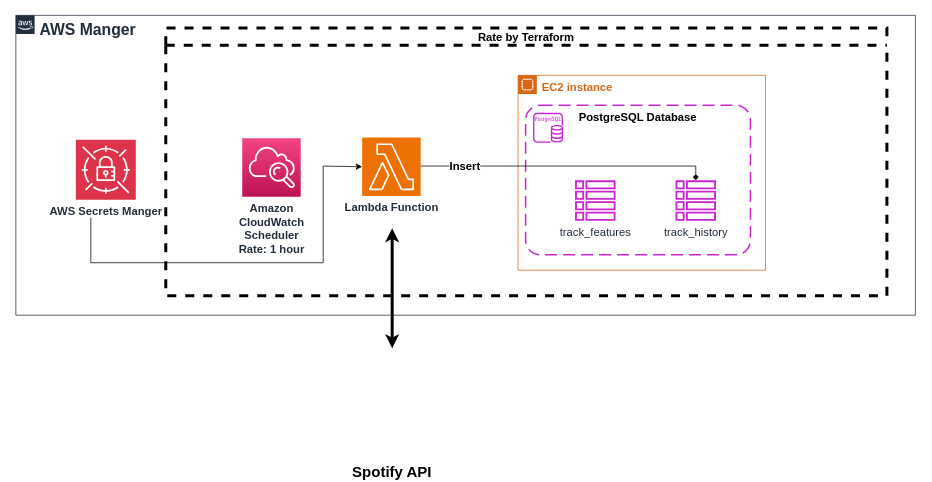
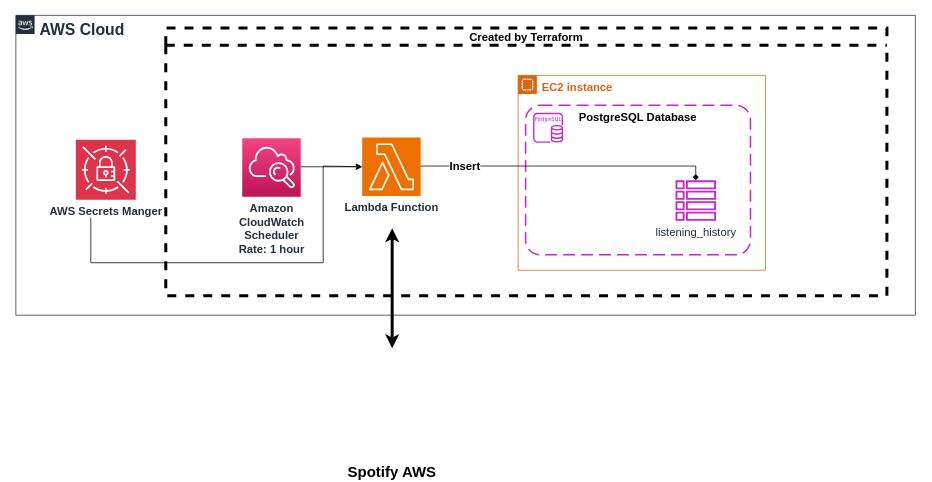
(81, 30) -> (75, 30)
(526, 37) -> (526, 37)
none -> (309, 167)
(595, 201) -> none
(696, 233) -> (696, 233)
(392, 472) -> (392, 472)
